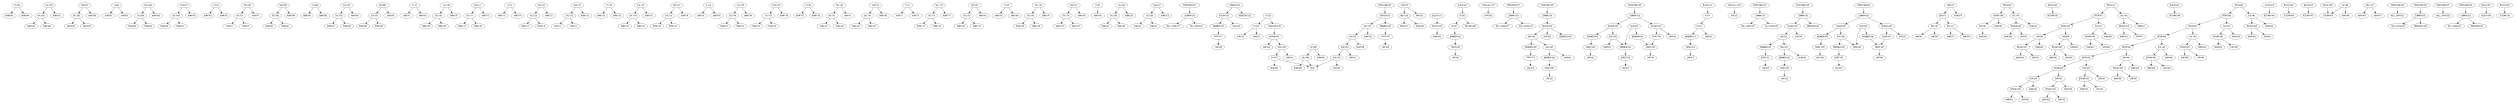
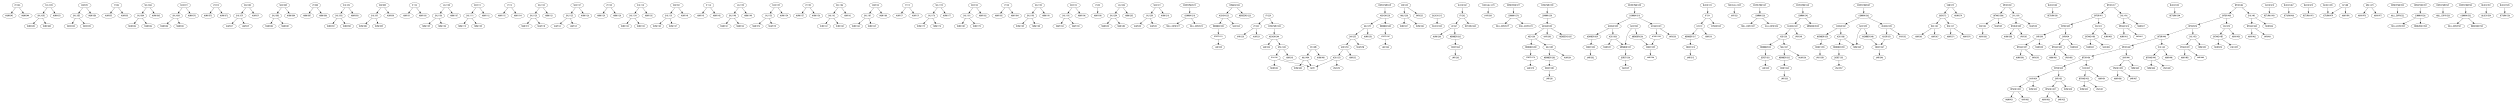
none -> (1716, 26)
(1437, 31) -> (1446, 31)
